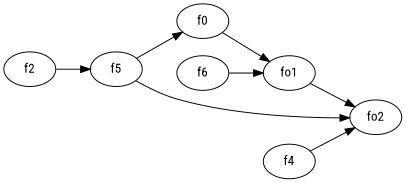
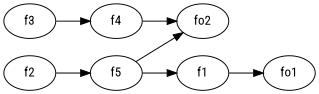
none -> (30, 21)
(203, 21) -> (203, 73)
(203, 73) -> none
(328, 93) -> none
